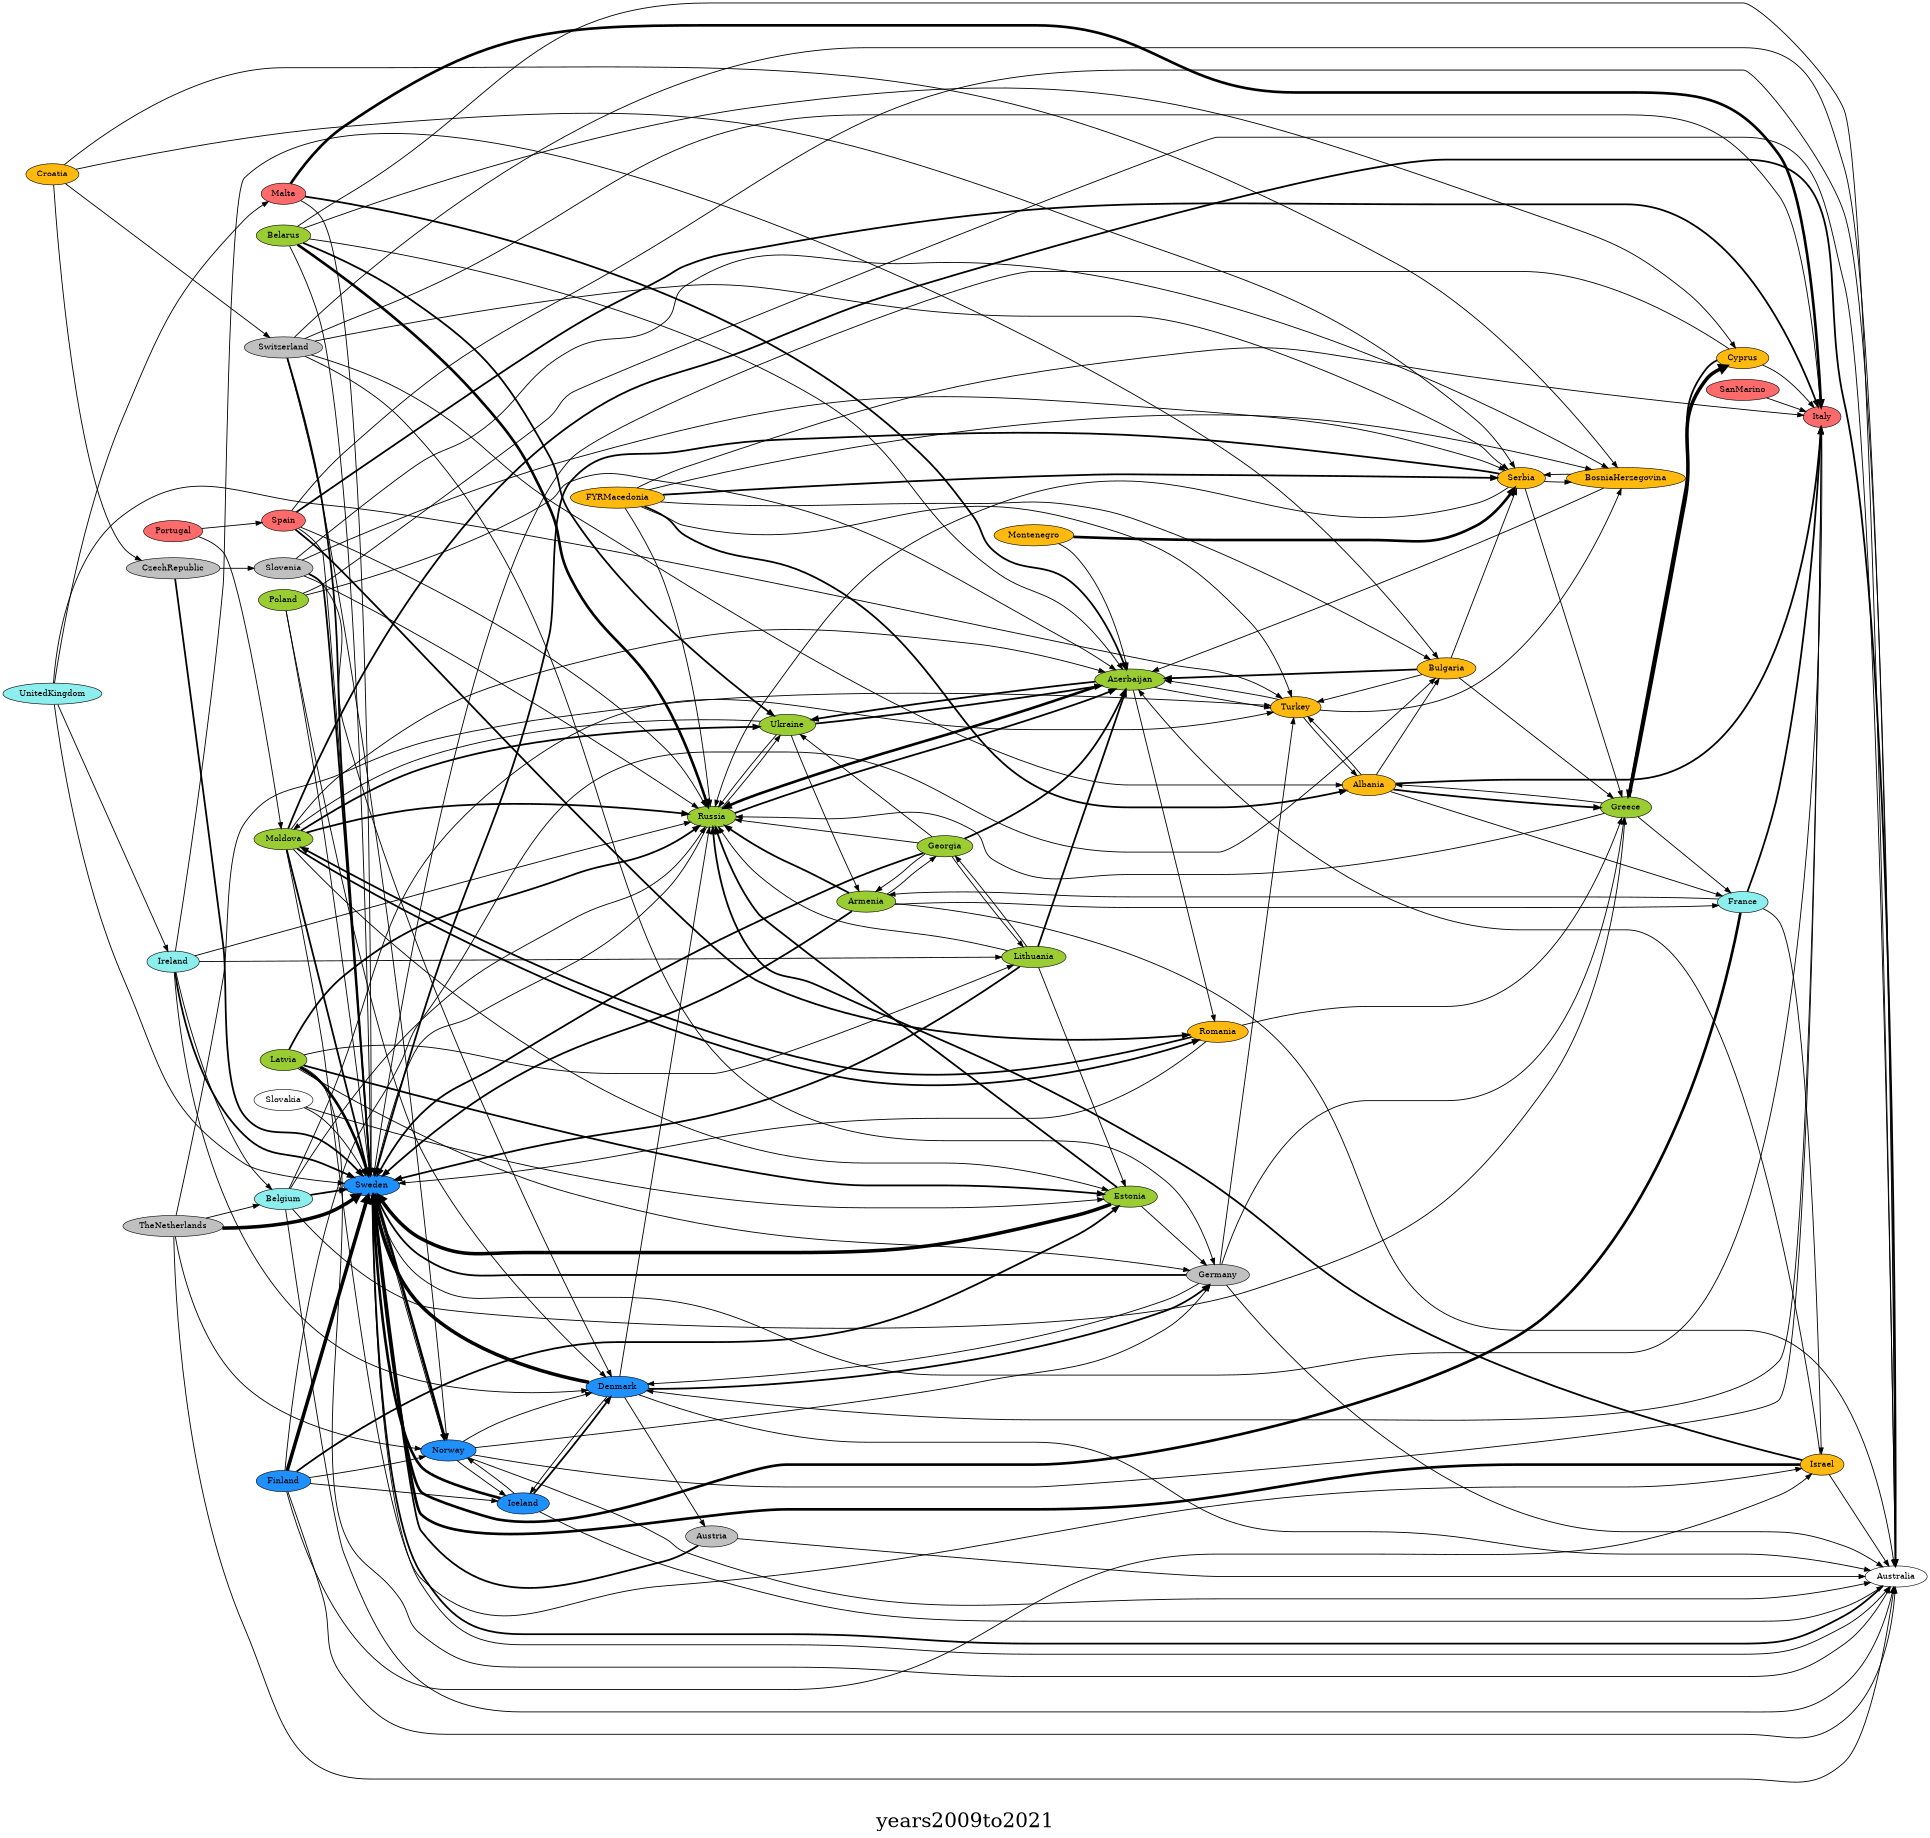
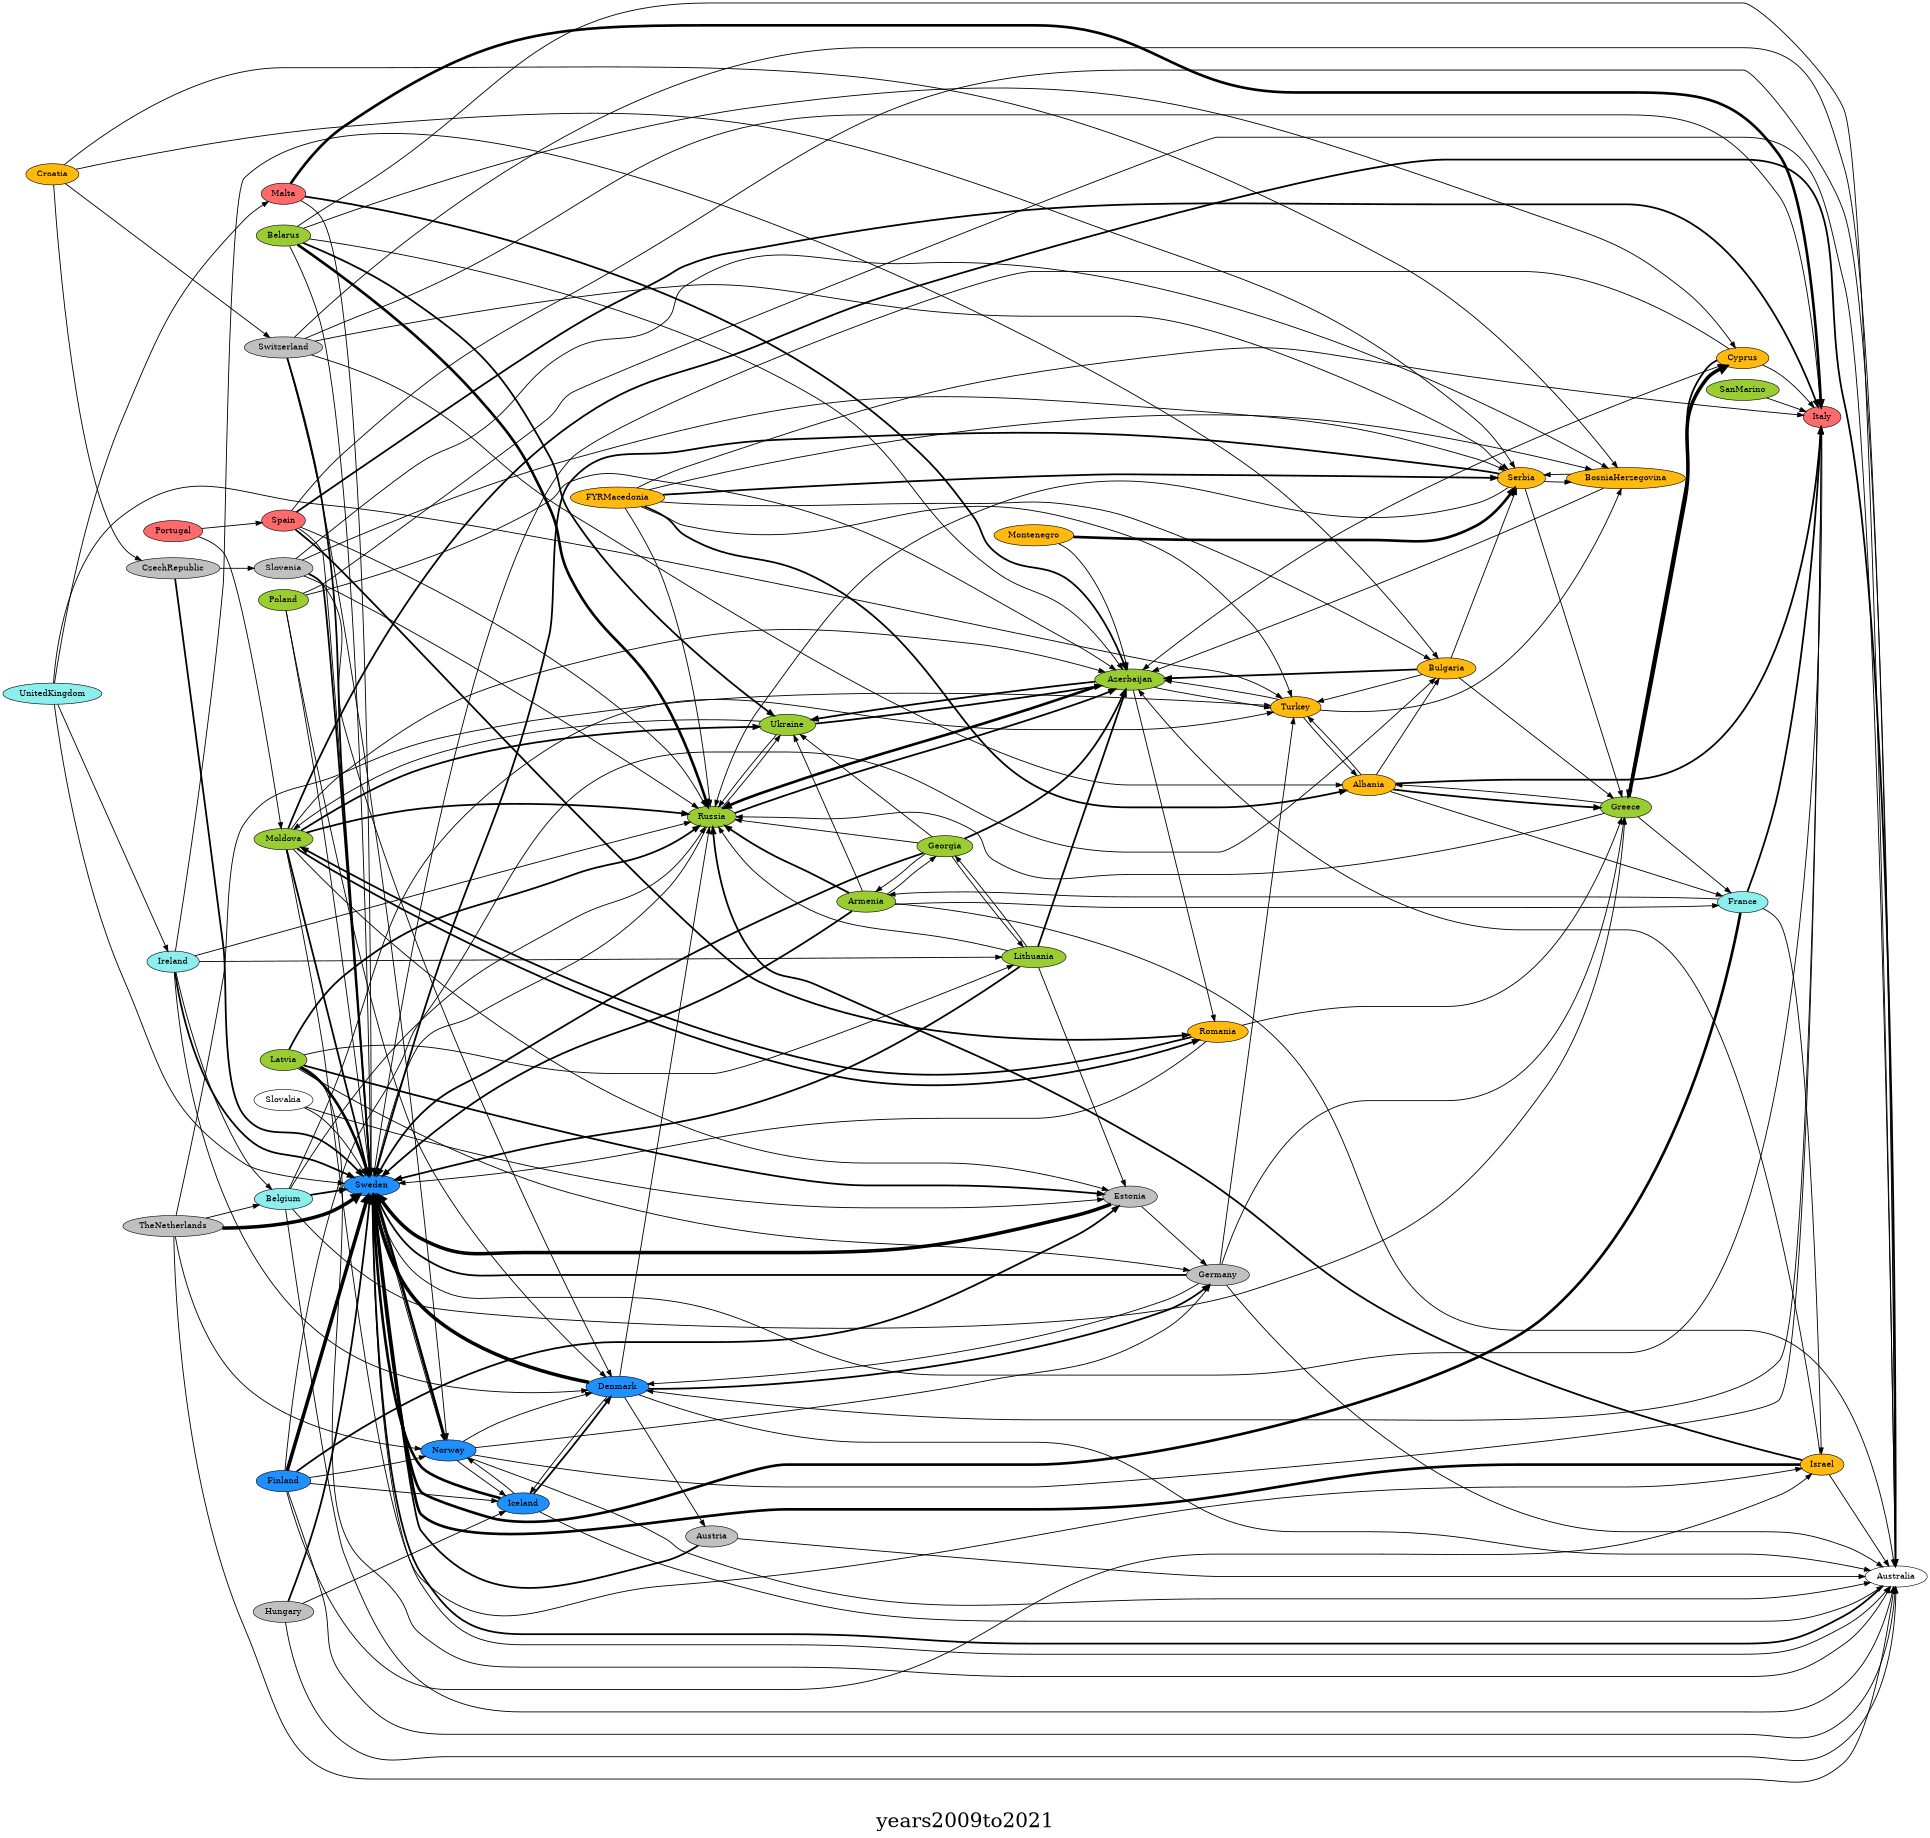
(1743, 390) -> (1743, 390)
none -> (1422, 490)
(823, 811) -> (828, 812)
(652, 944) -> none
(922, 1040) -> none
(1130, 1197) -> (1130, 1197)
none -> (284, 1612)
